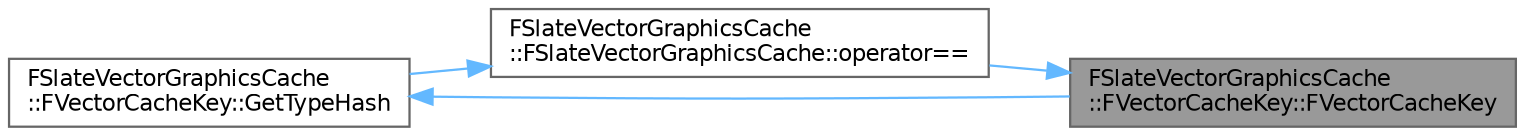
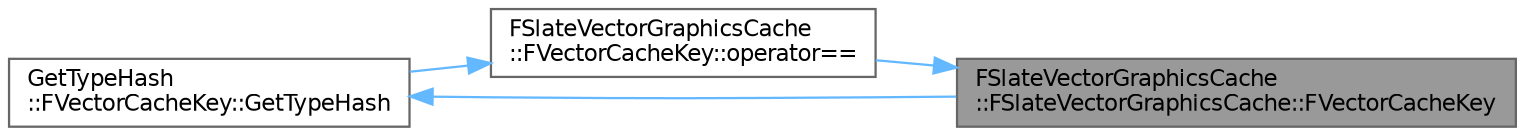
(740, 43) -> (683, 43)
(209, 93) -> (209, 93)
(1293, 93) -> (1236, 93)
